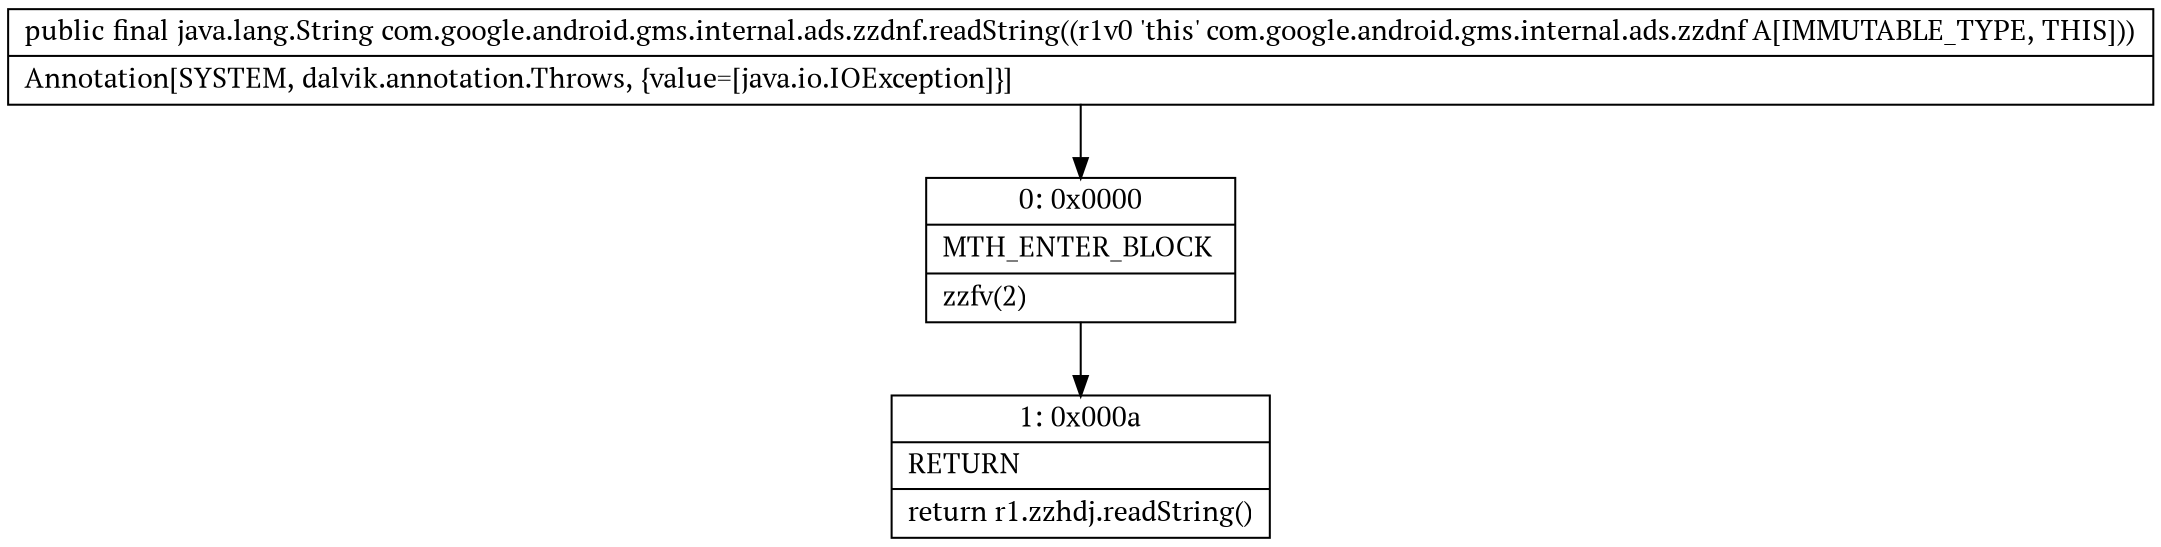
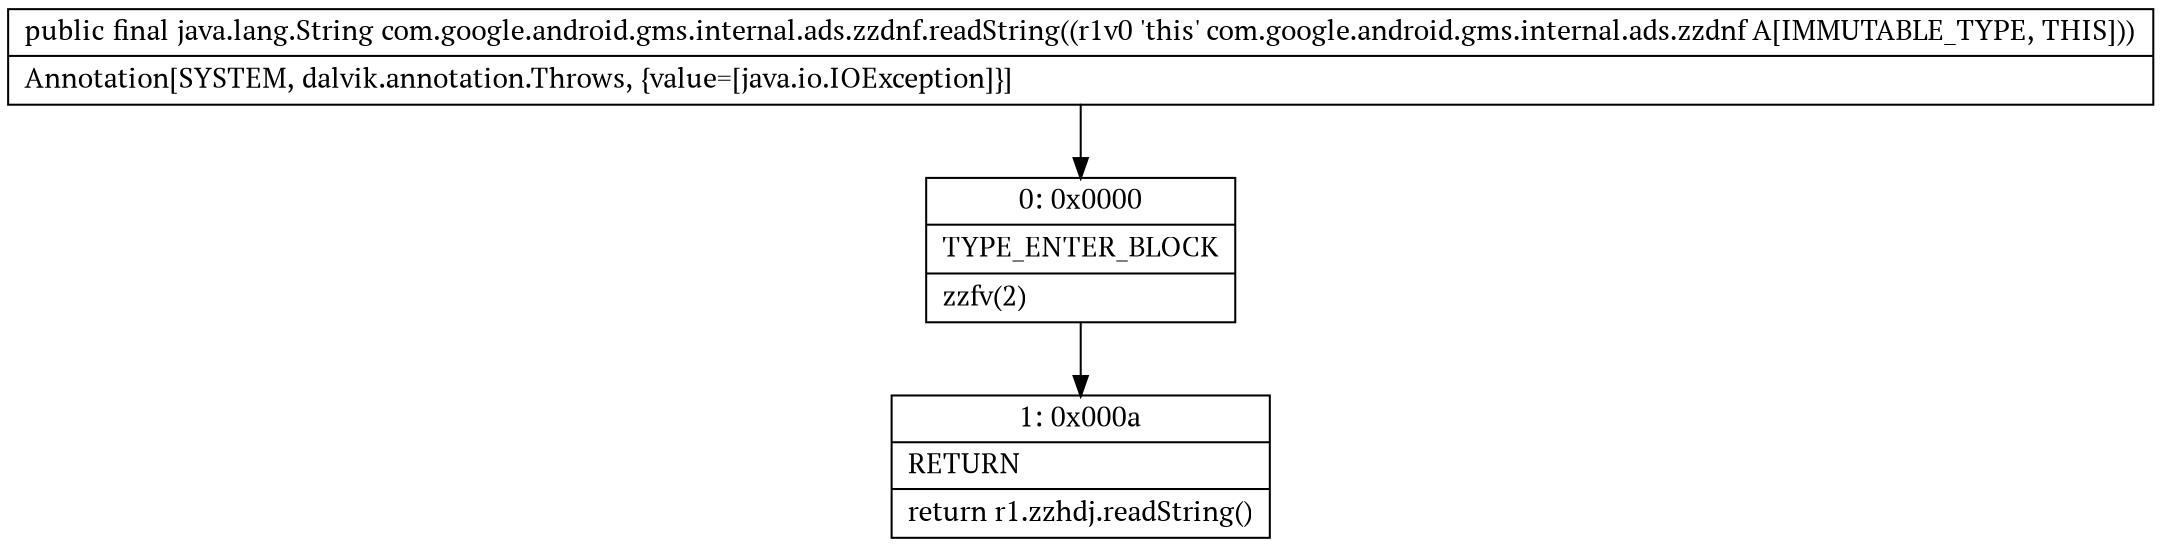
(1078, 248) -> (1081, 248)
